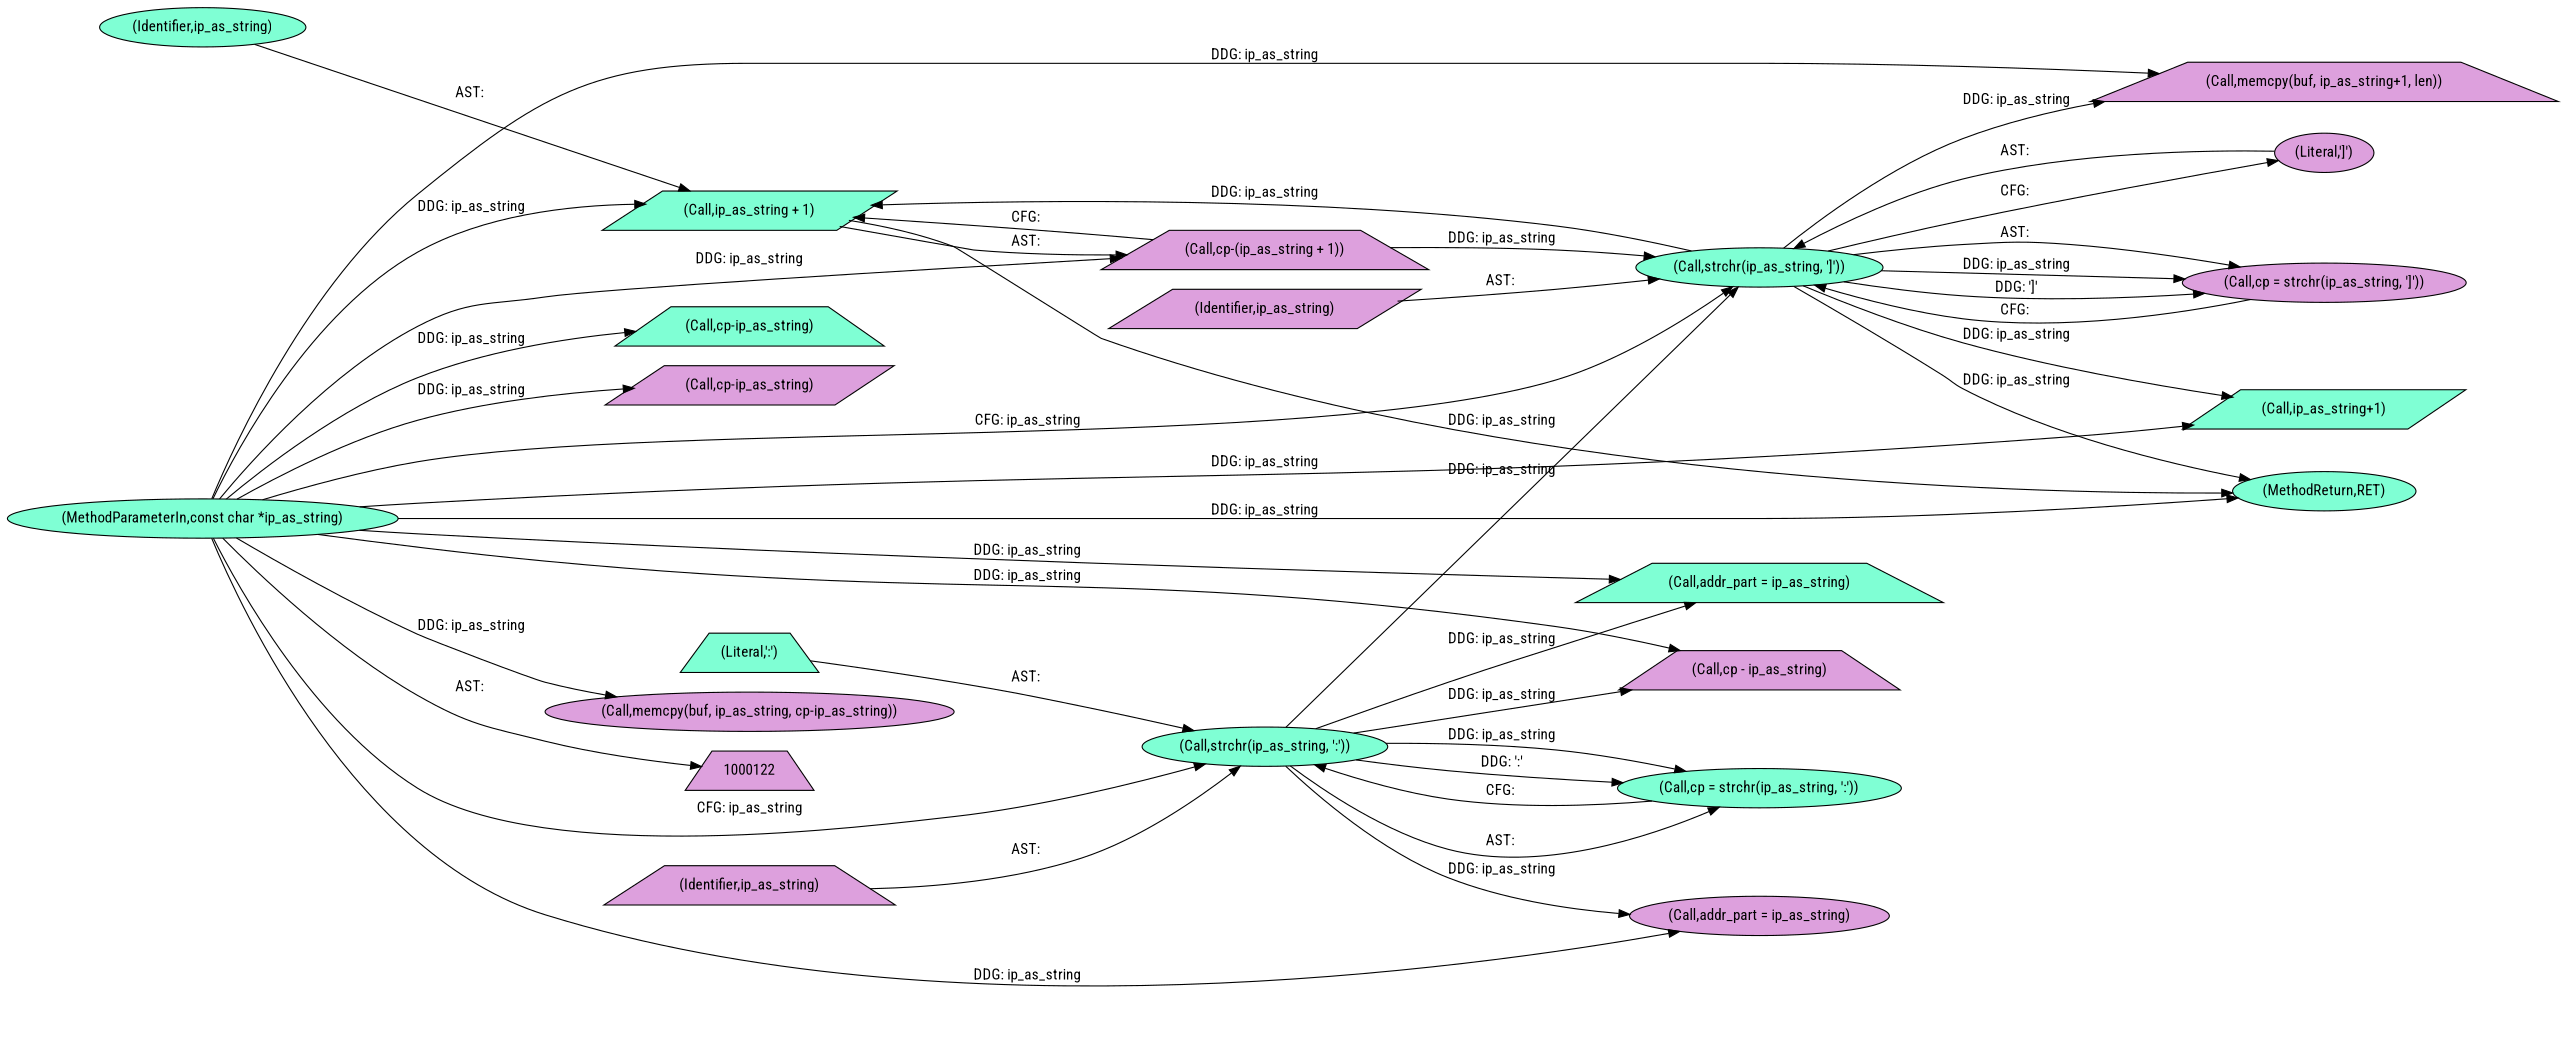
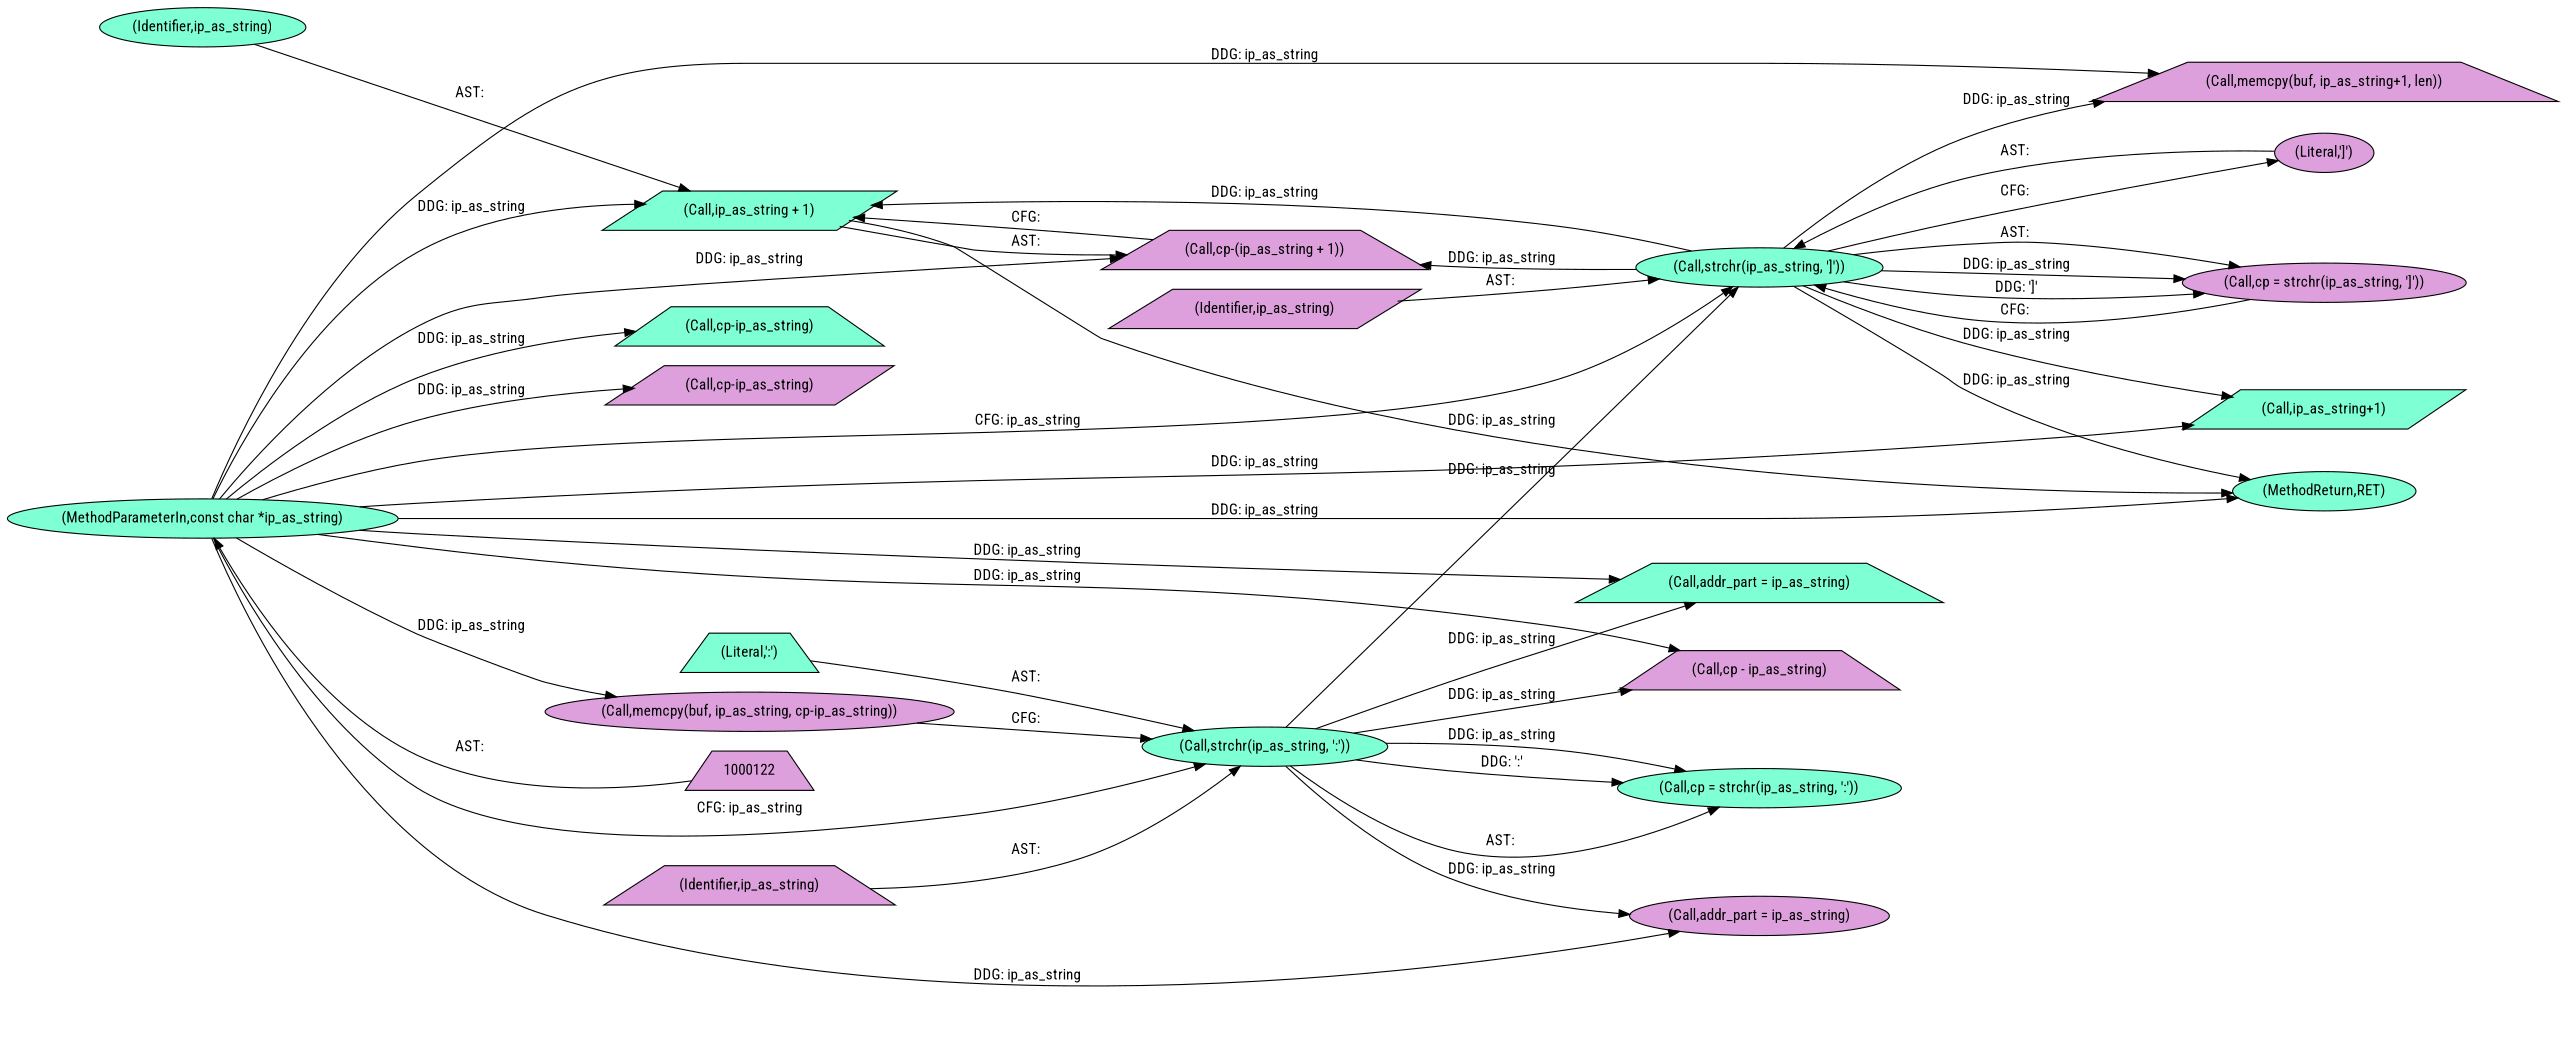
(1517, 249) -> (1534, 269)
(432, 703) -> (412, 753)
(1487, 803) -> (1029, 731)
